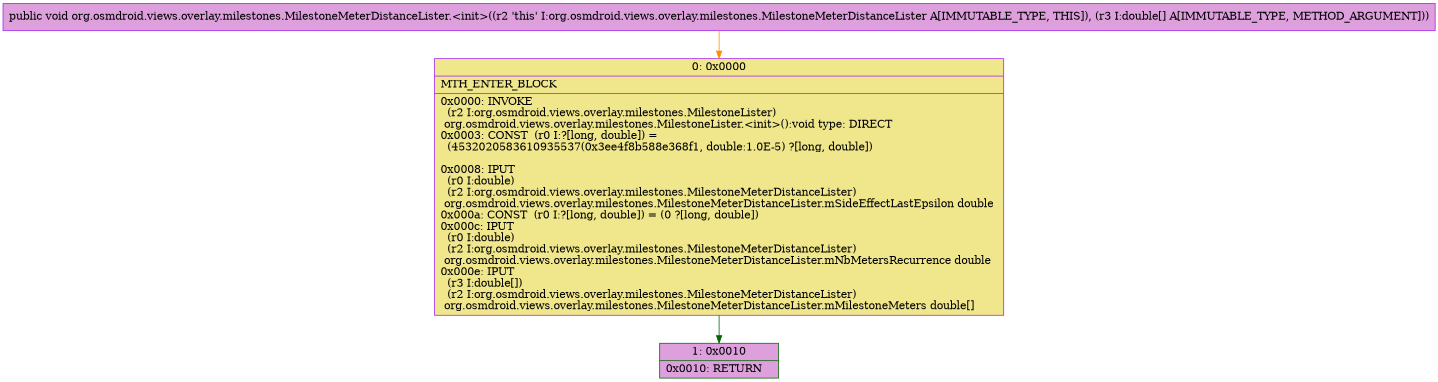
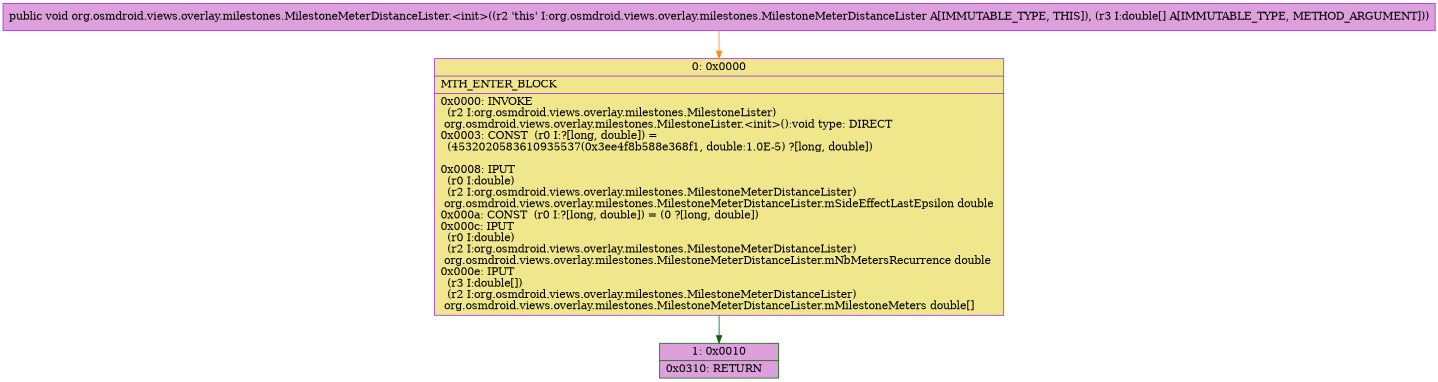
(719, 369) -> (719, 369)
